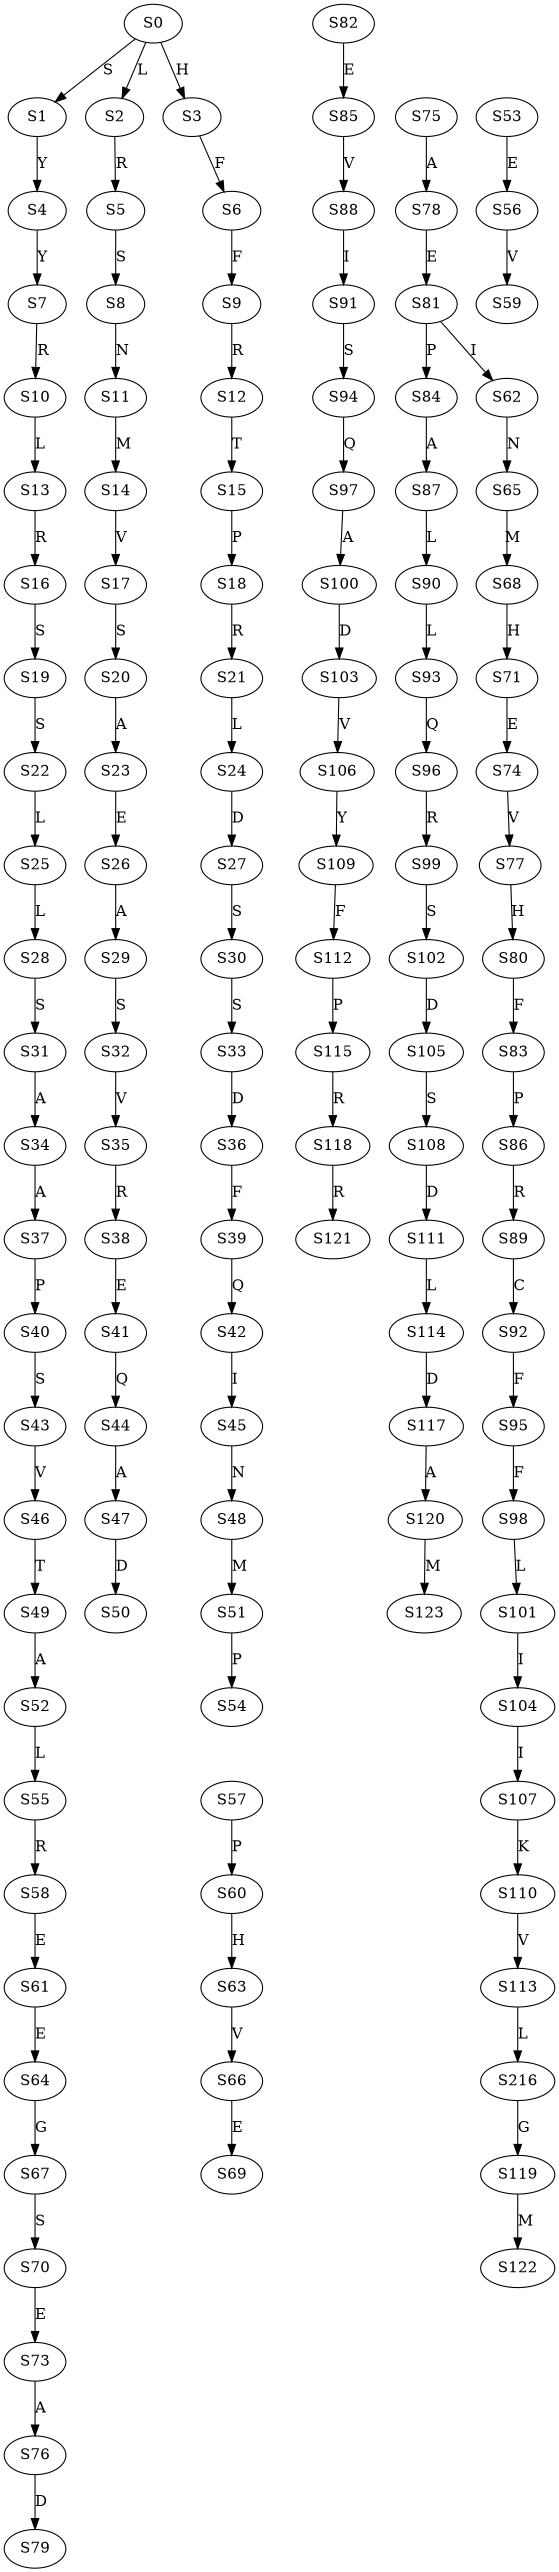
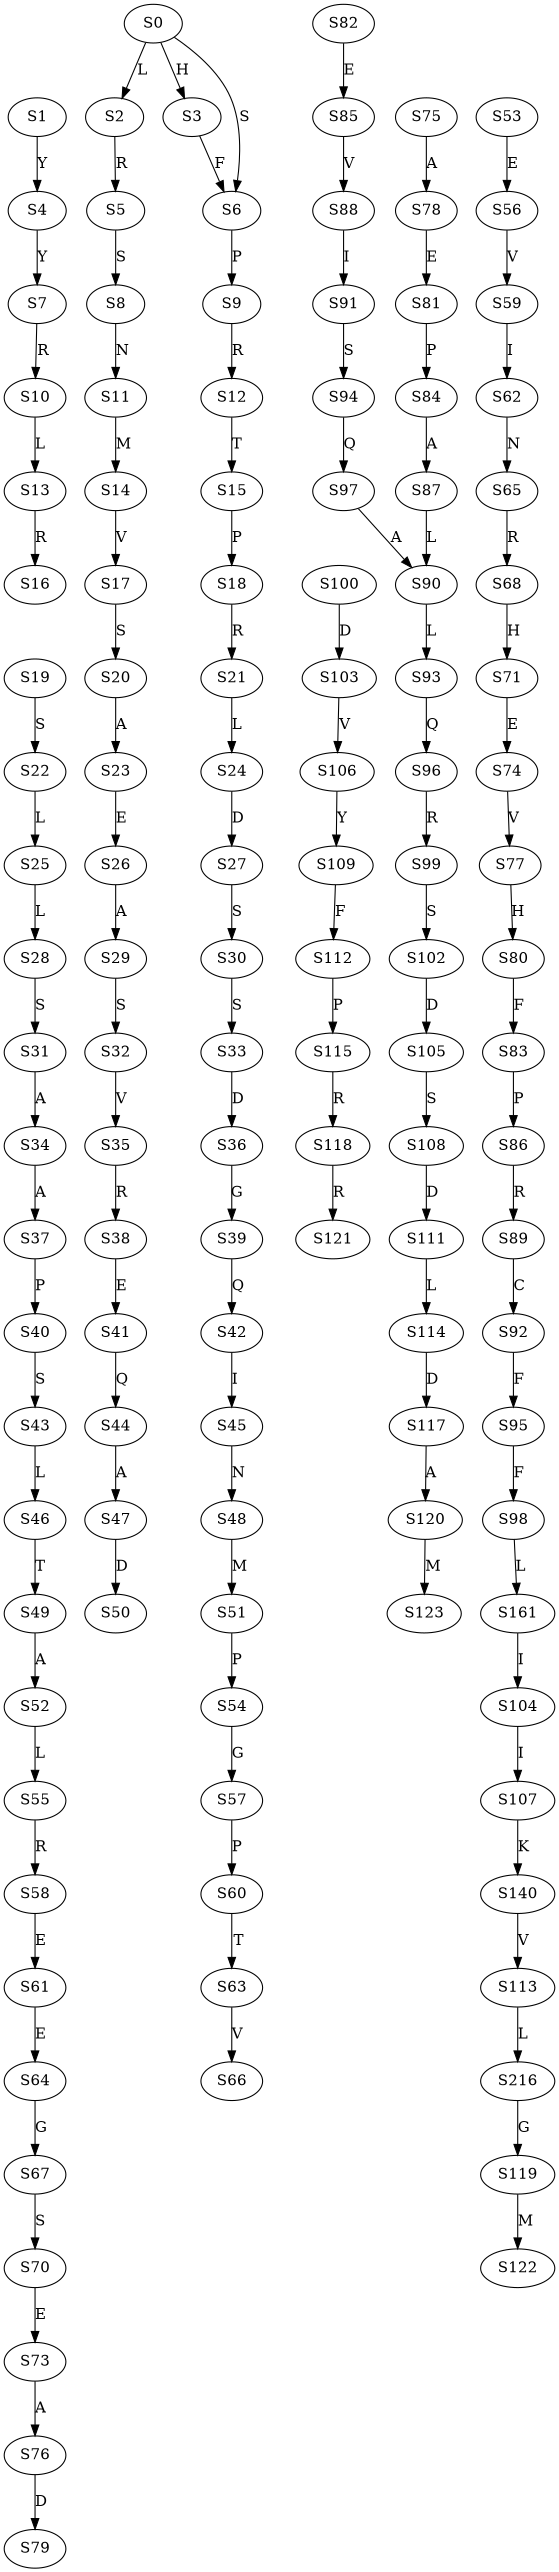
(99, 67) -> (231, 98)
(237, 257) -> (237, 257)
(463, 347) -> (507, 346)
(342, 533) -> (381, 534)
(513, 538) -> (513, 538)
(35, 626) -> none
(237, 1193) -> (237, 1193)
(40, 1473) -> (40, 1473)
(518, 1614) -> (518, 1614)
none -> (232, 1748)
(518, 1894) -> (518, 1894)
(239, 1941) -> (239, 1941)
(232, 2175) -> none
